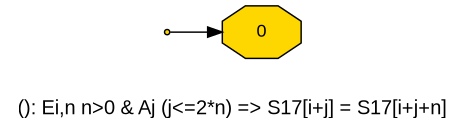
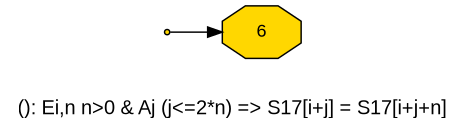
(262, 32) -> (262, 32)
